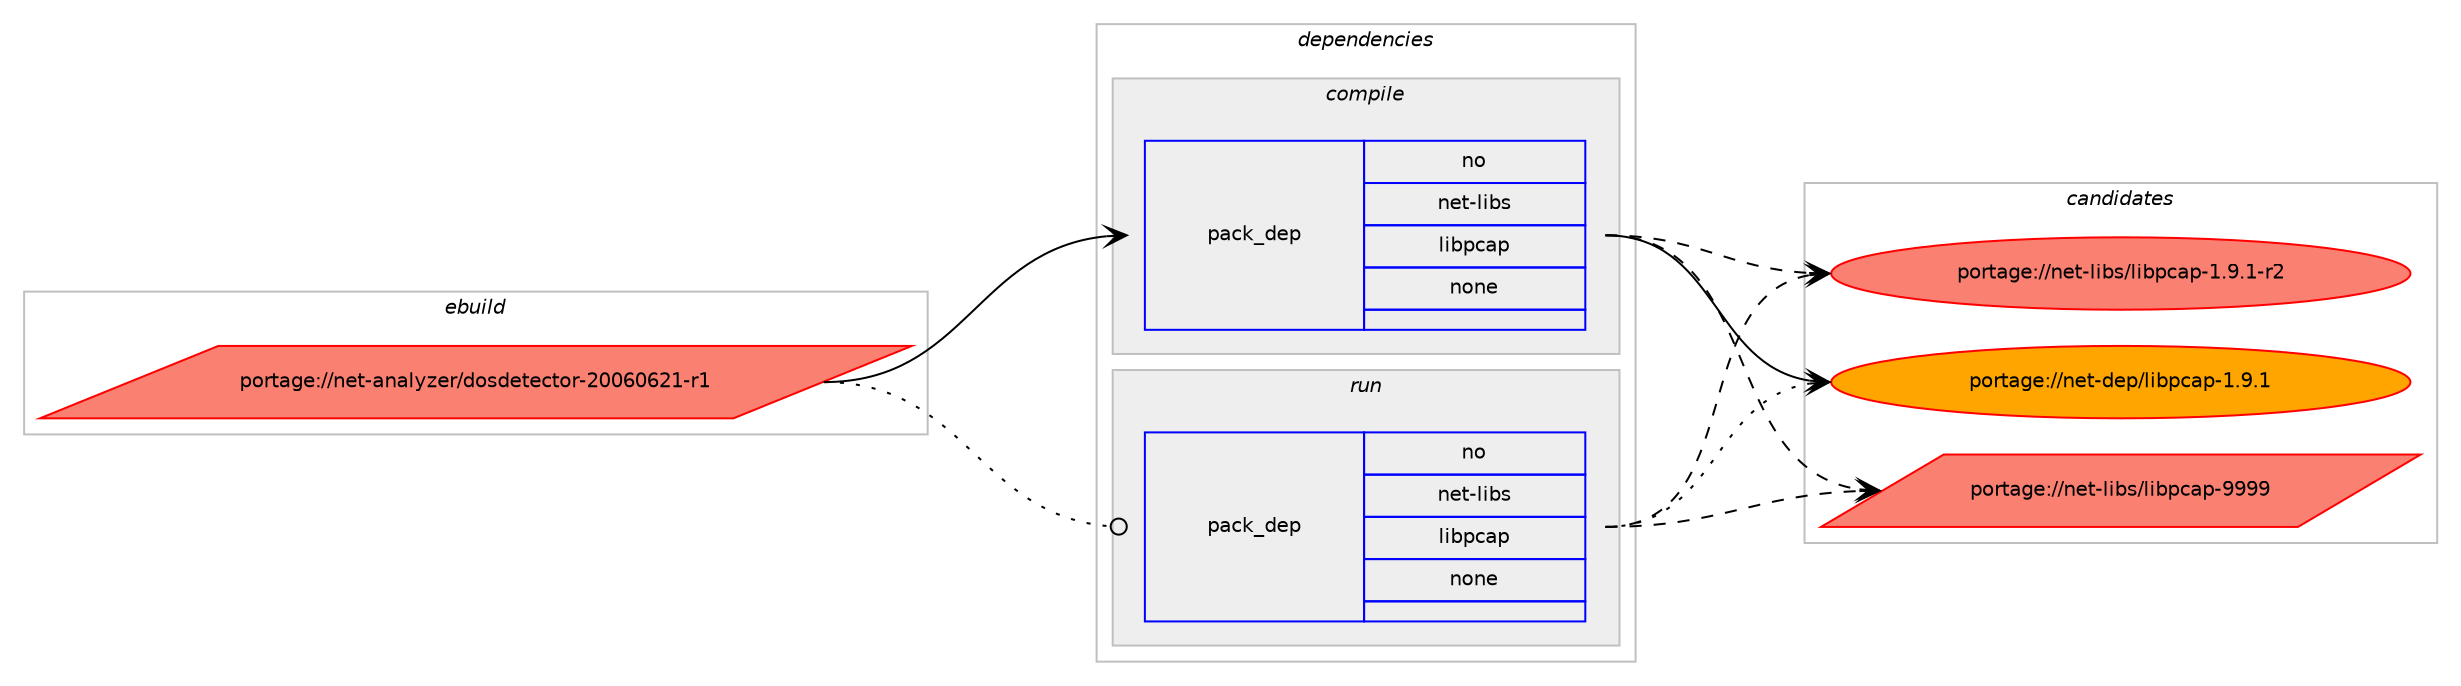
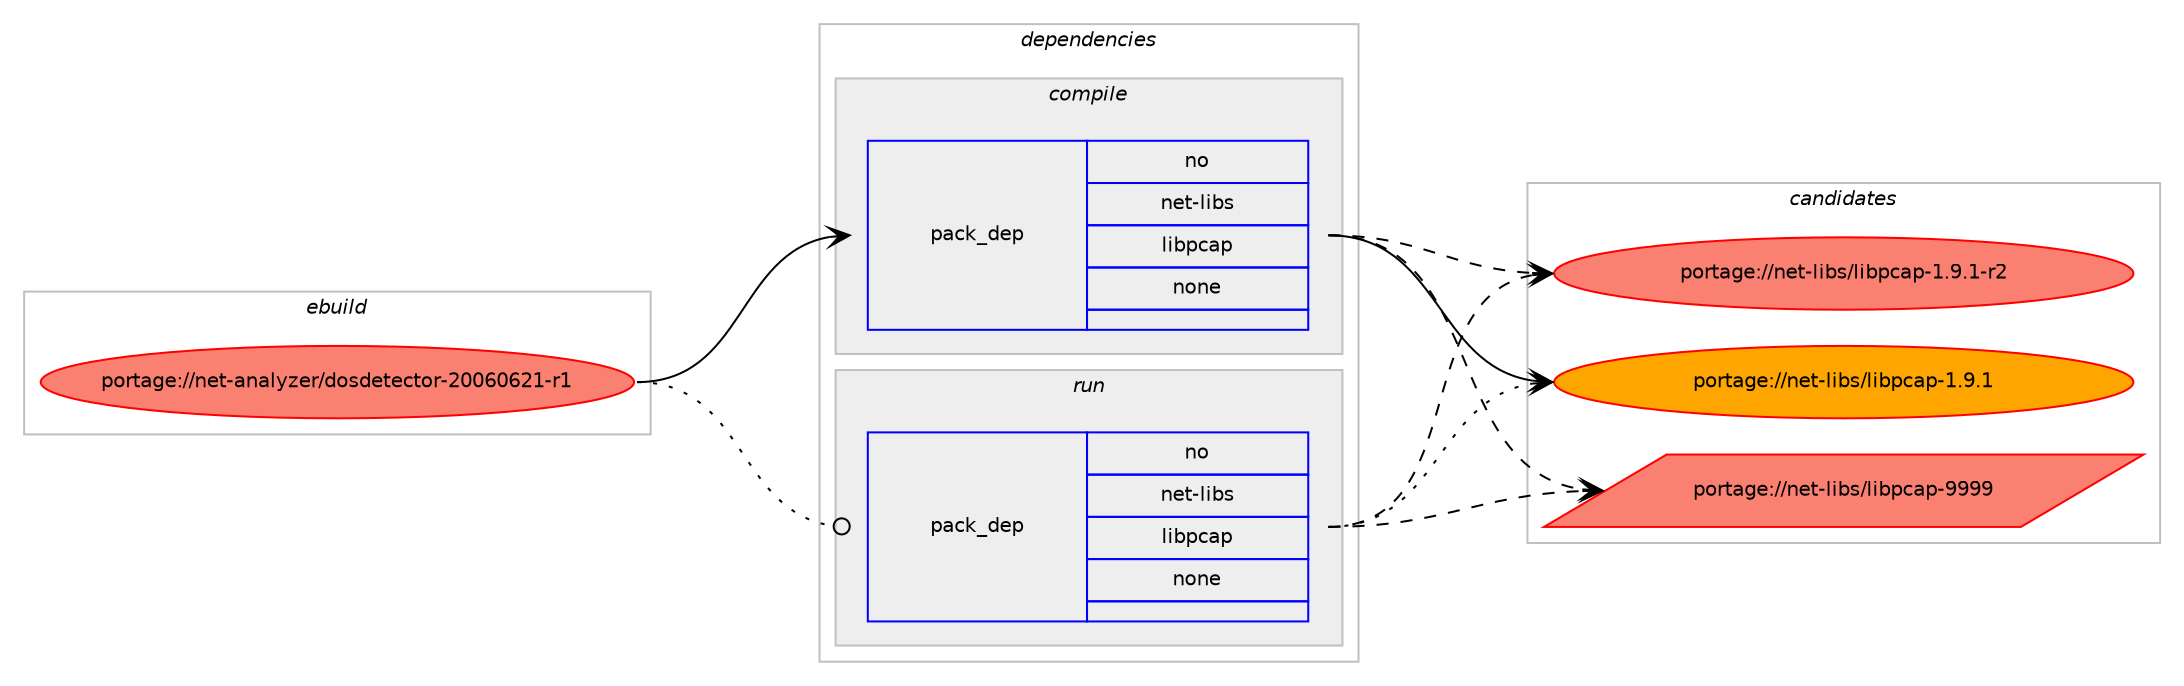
(476, 382) -> (337, 382)
(2121, 382) -> (1844, 382)
